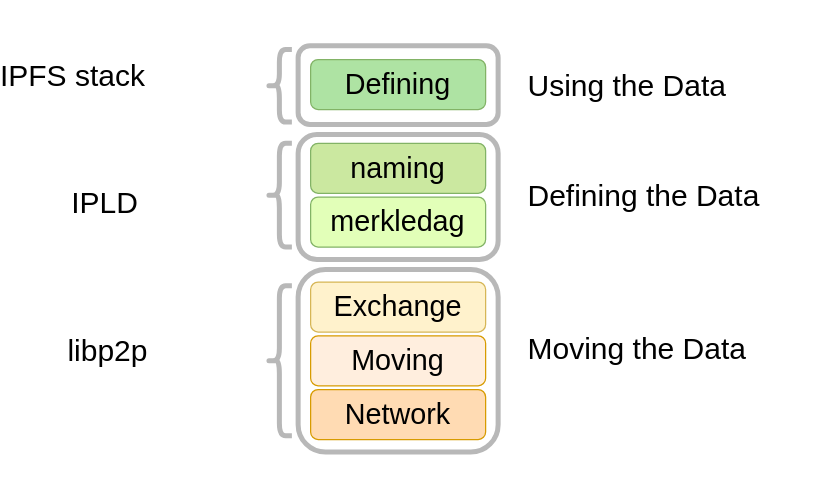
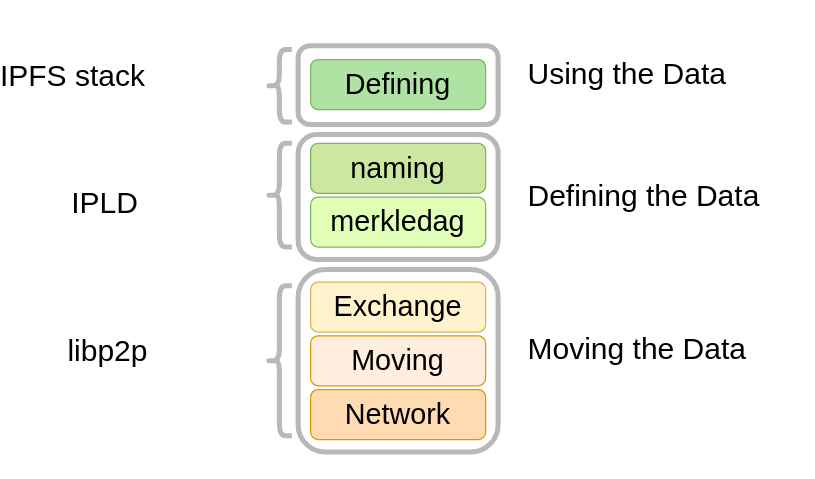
(657, 87) -> (657, 74)
